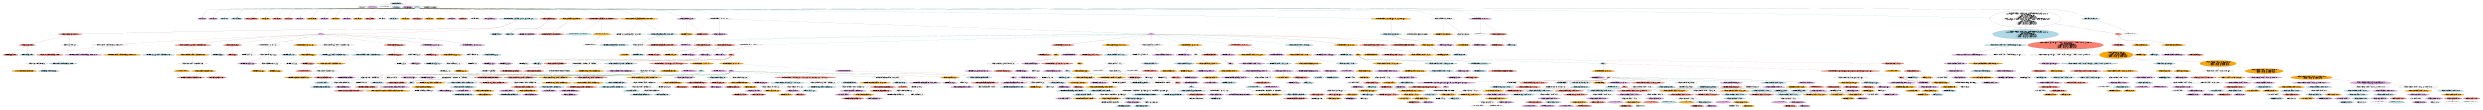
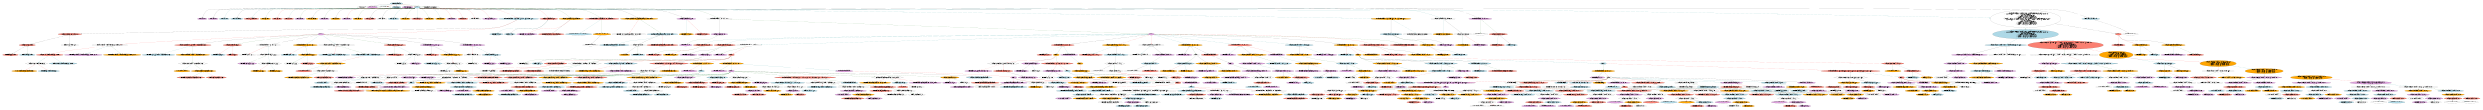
(985, 83) -> (985, 83)
